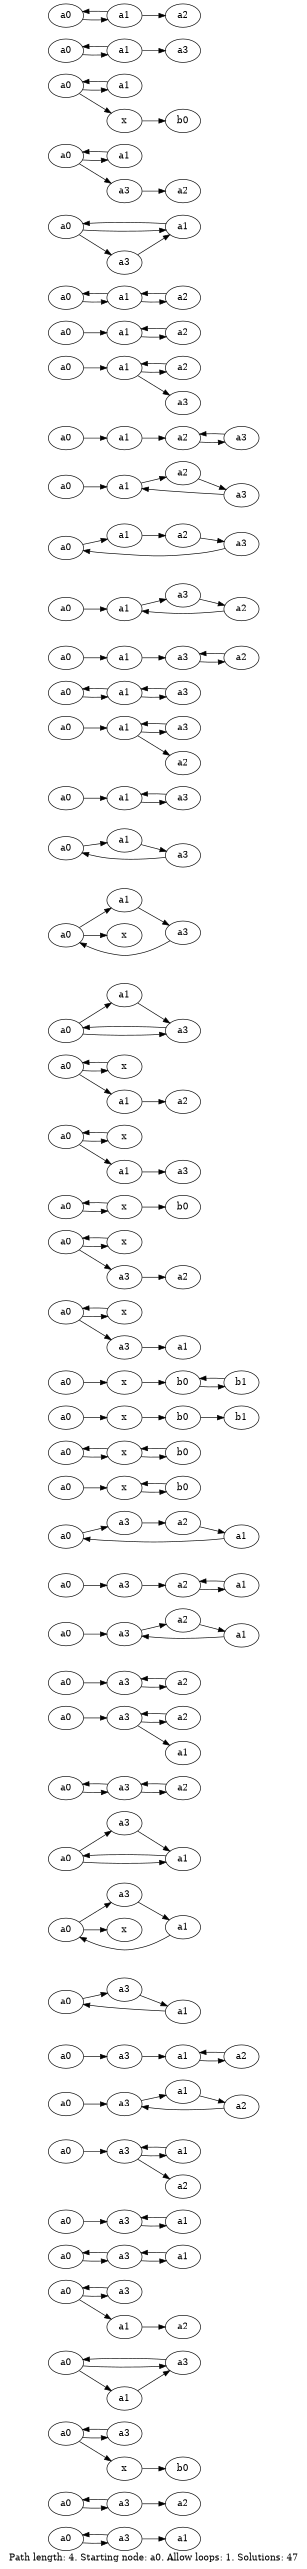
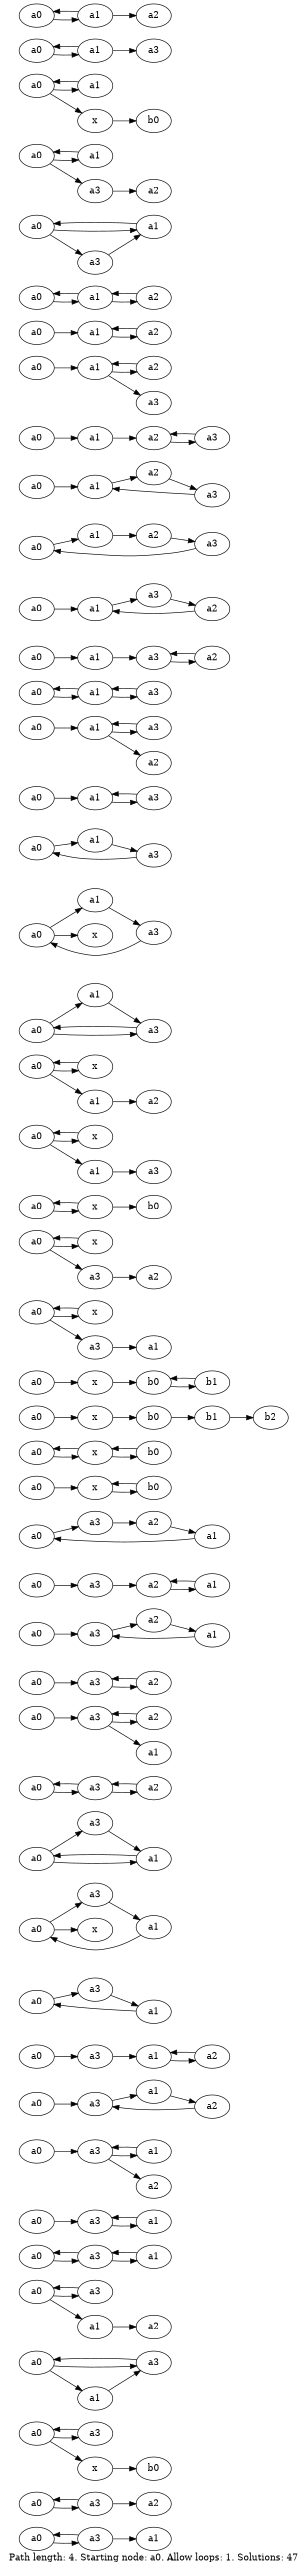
none -> (271, 1418)
